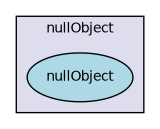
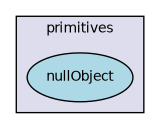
(80, 29) -> (80, 29)
